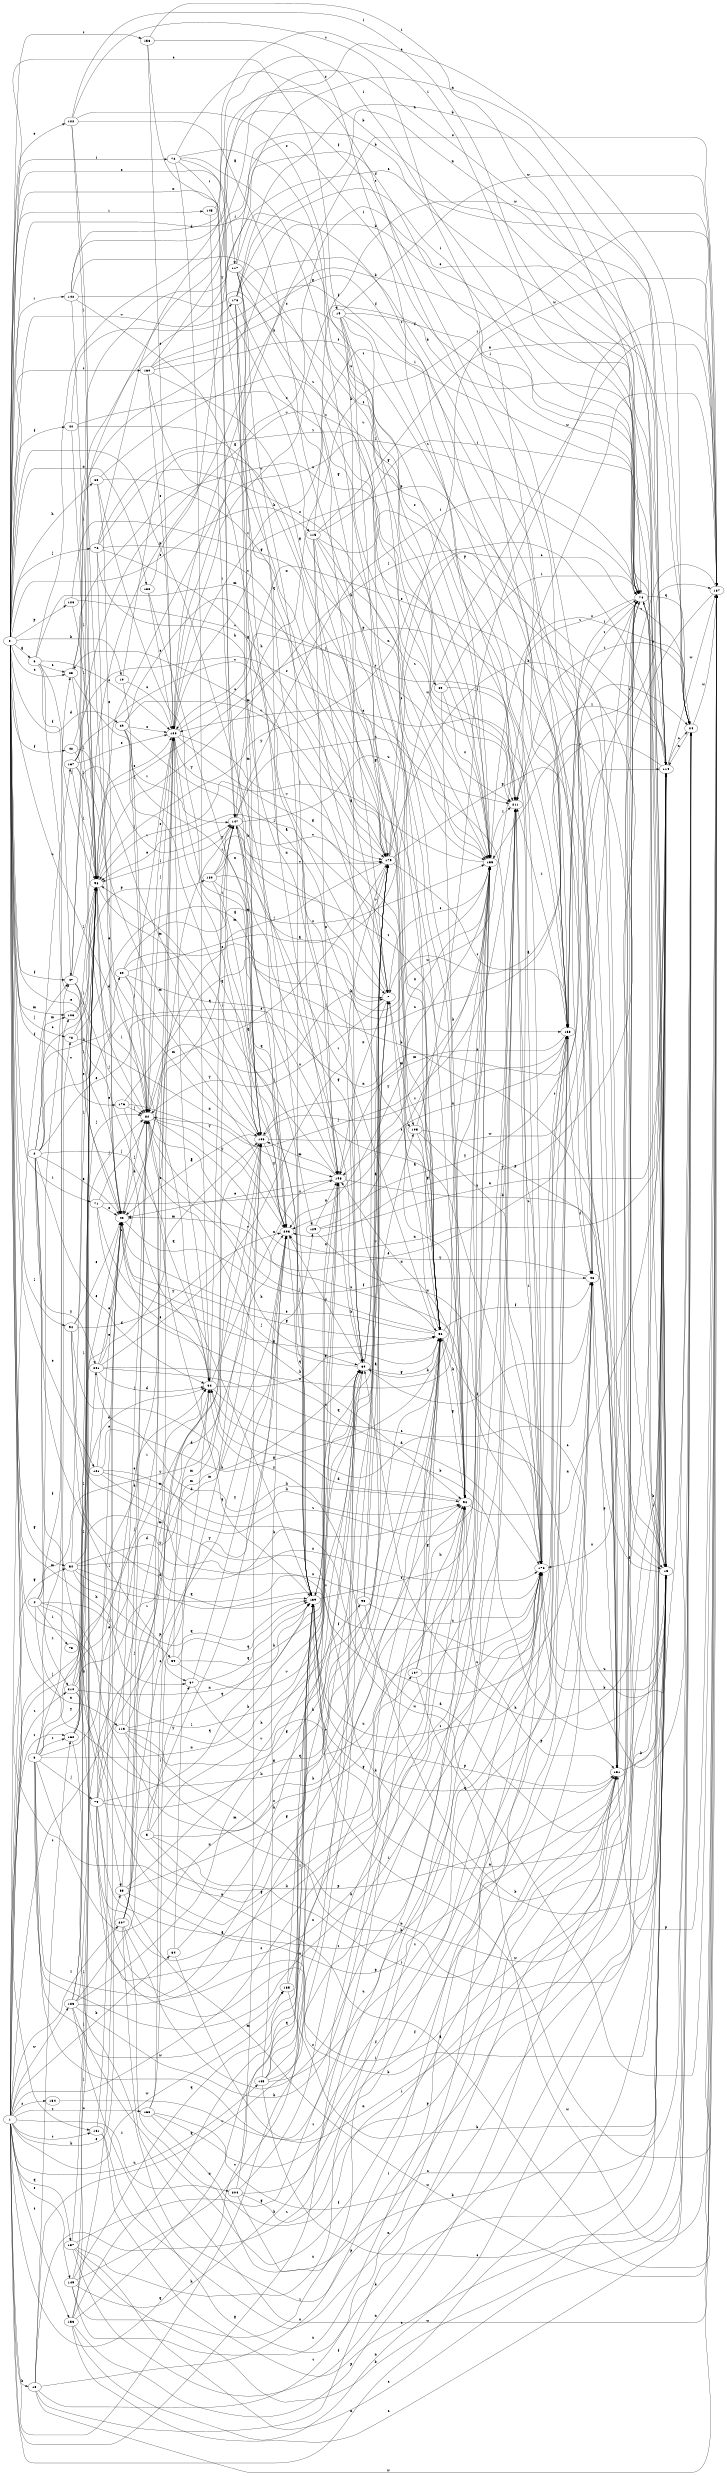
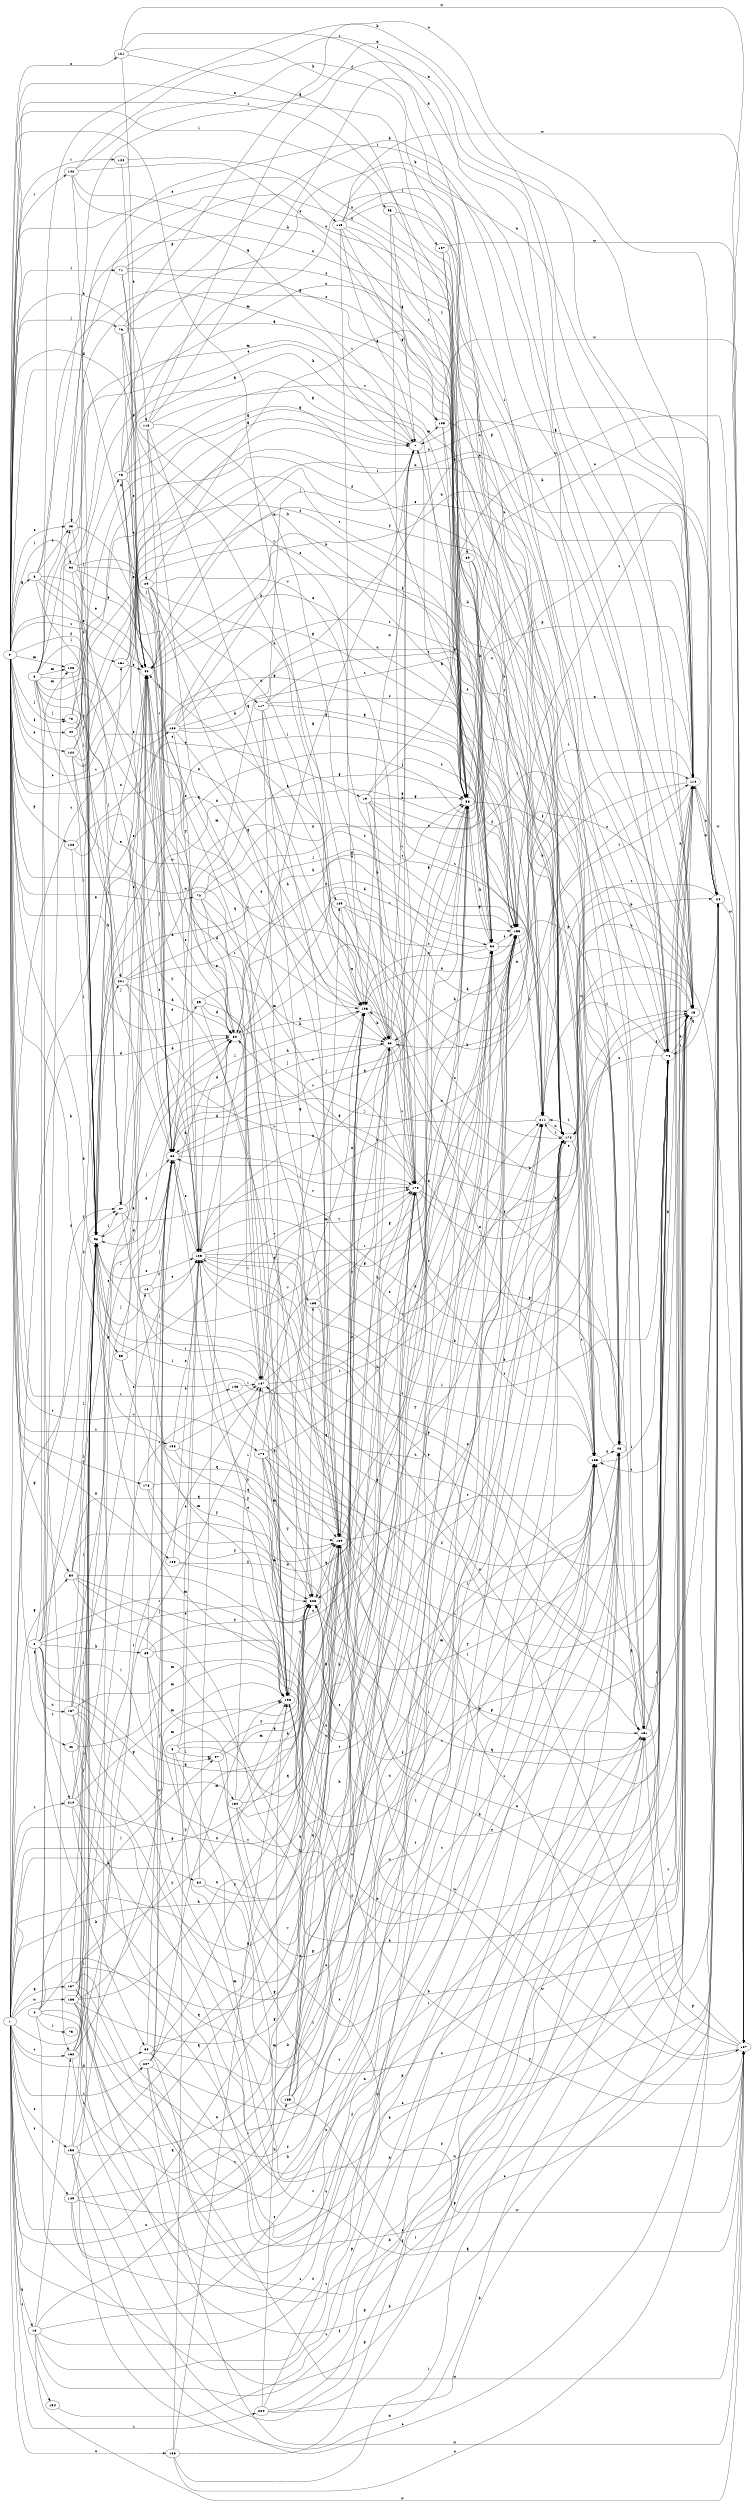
none -> (121, 160)
(382, 545) -> (491, 797)
(83, 935) -> (110, 1227)
none -> (575, 1021)
(135, 1108) -> (160, 1274)
(408, 2229) -> (456, 2078)
